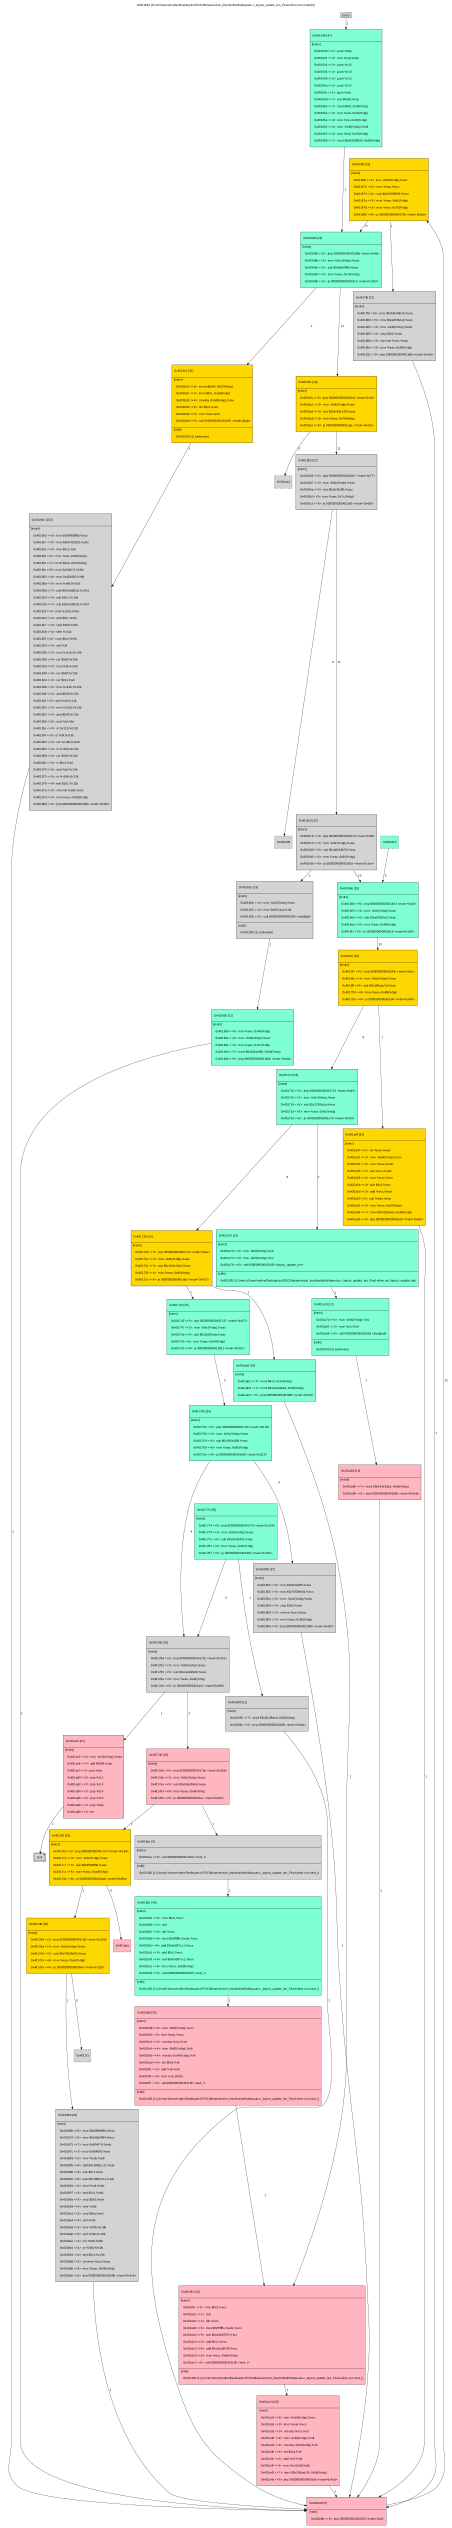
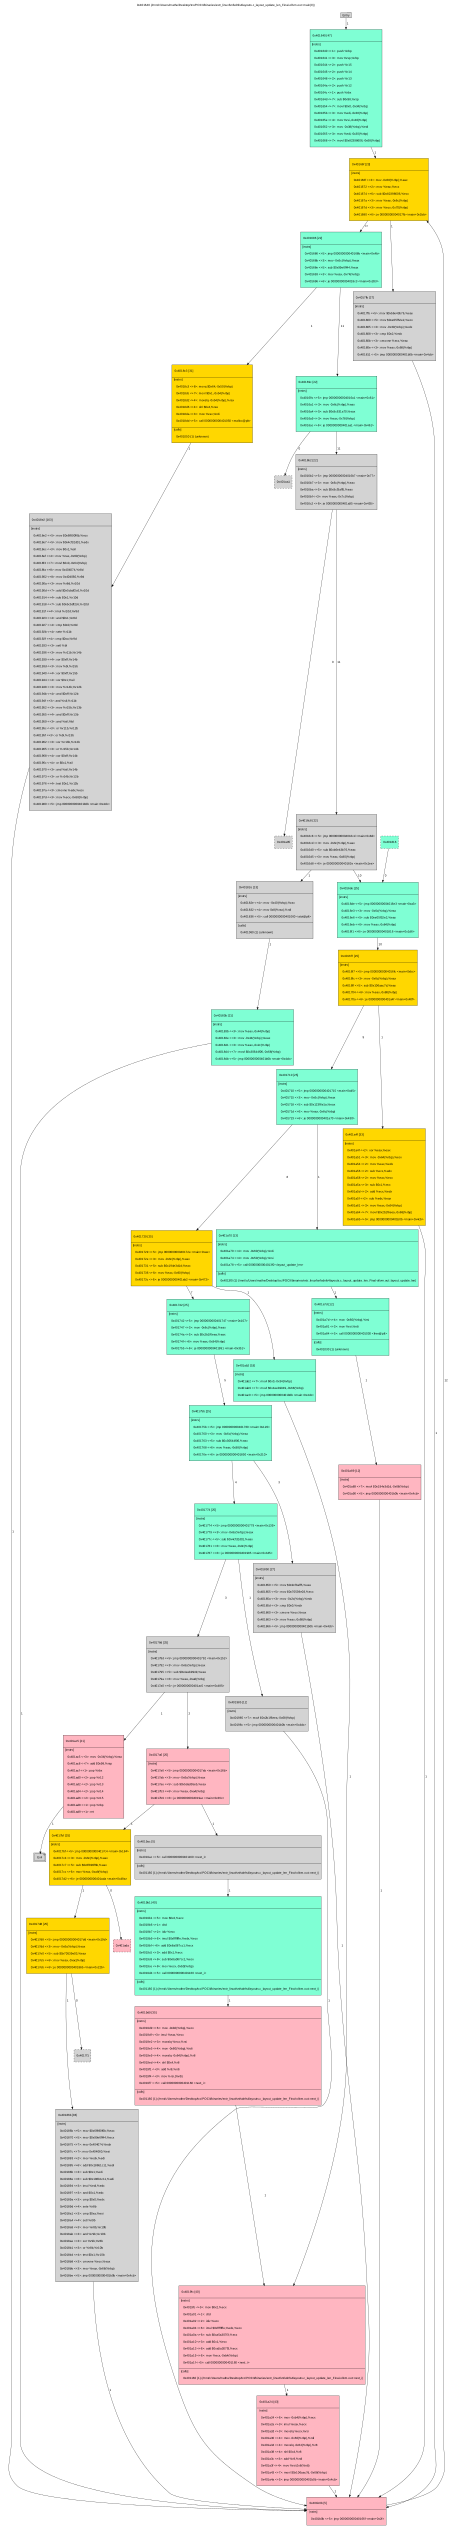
(343, 188) -> (373, 152)
(336, 404) -> (336, 404)
(183, 1545) -> (233, 1481)
